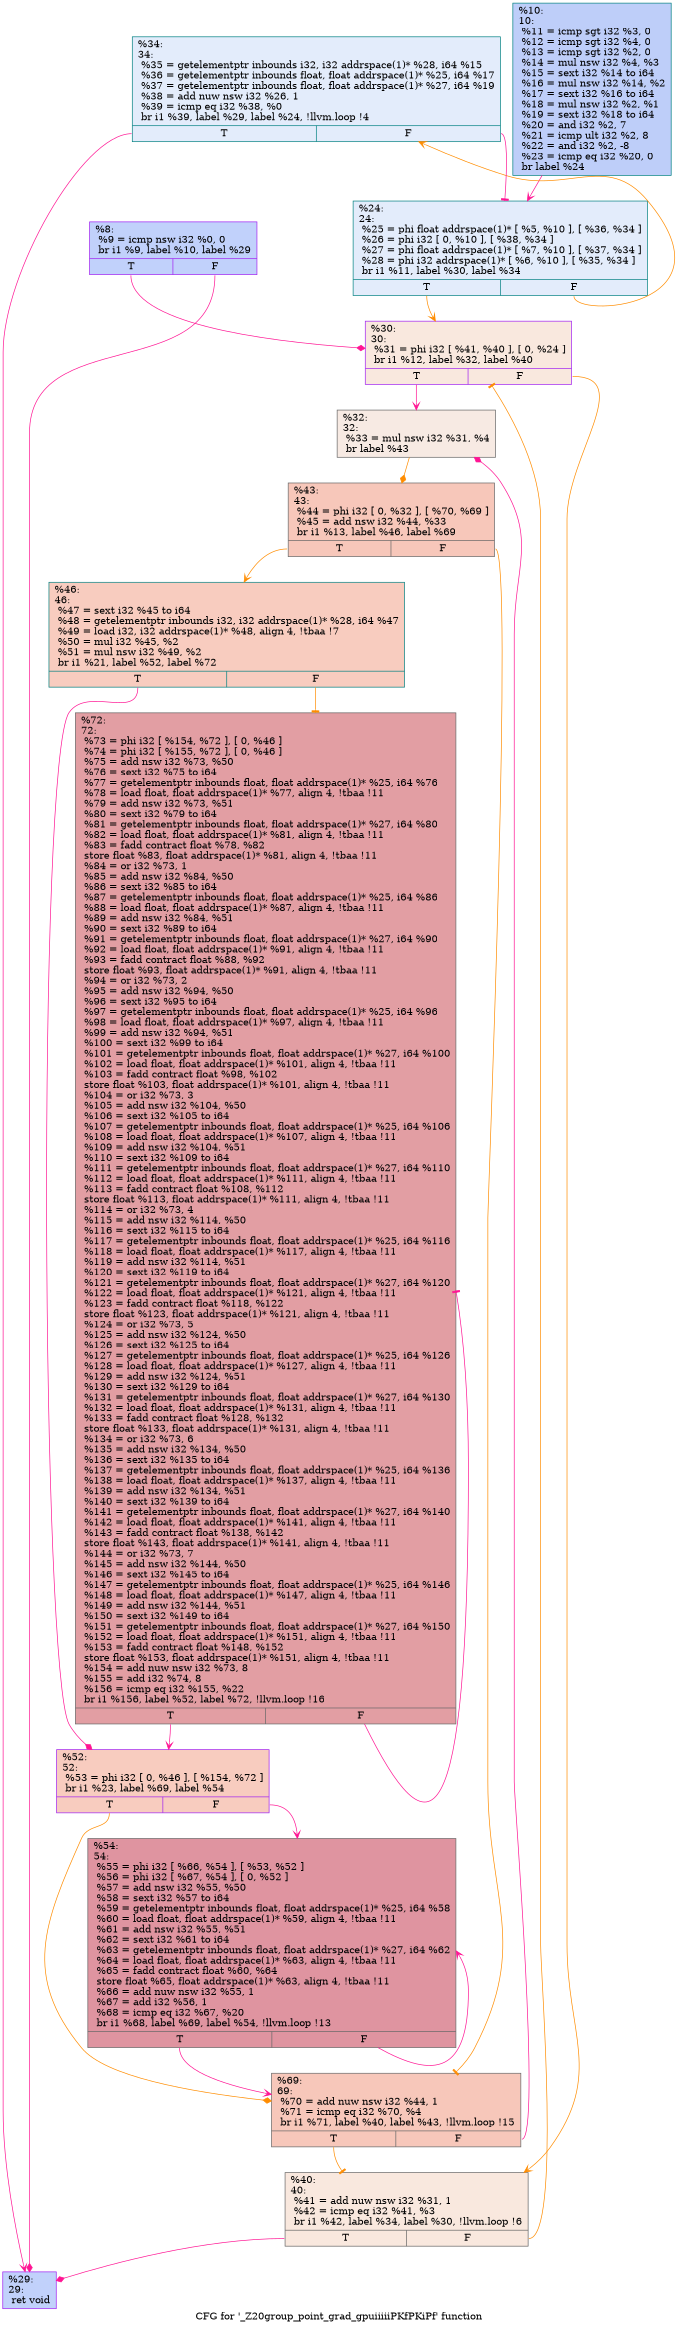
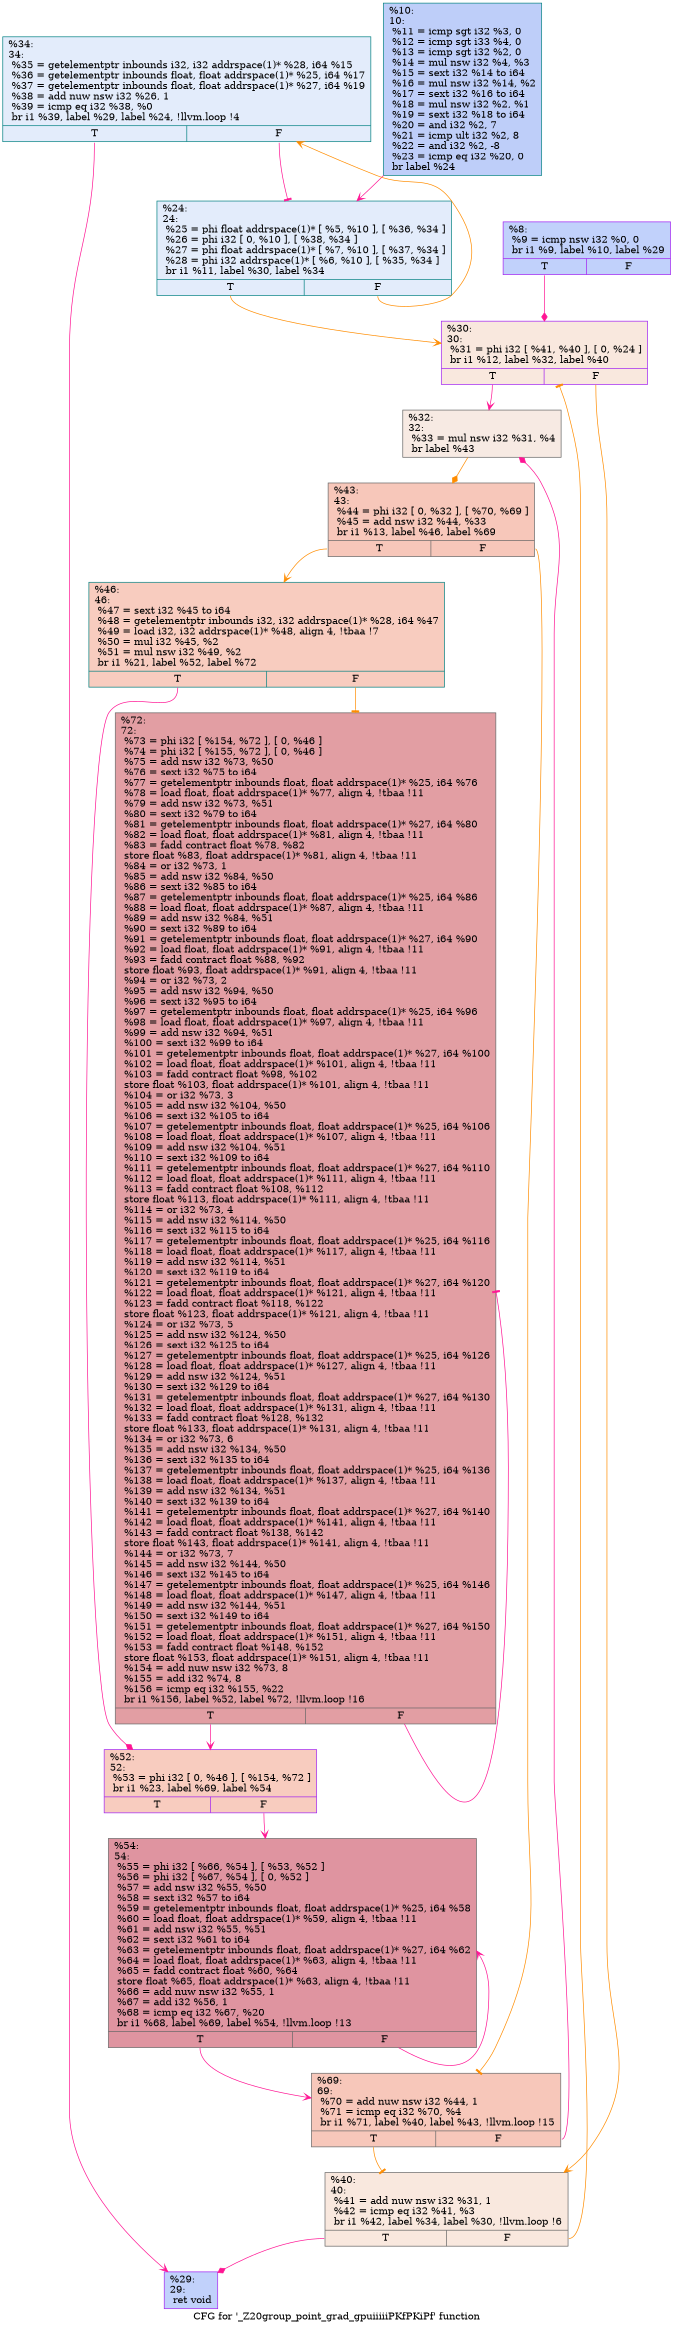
(585, 42) -> (455, 42)
(30, 1215) -> none
(61, 2018) -> none
